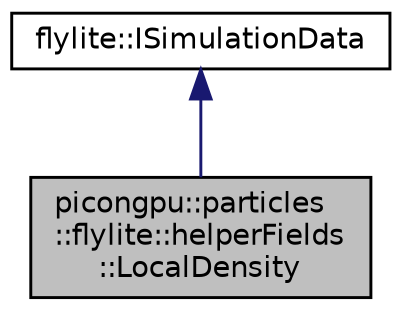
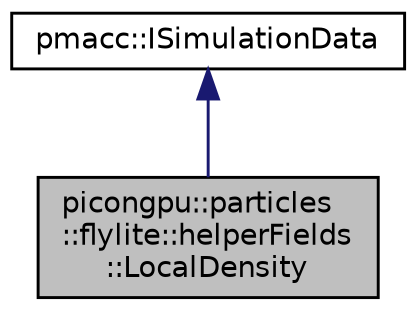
(201, 41) -> (208, 41)
